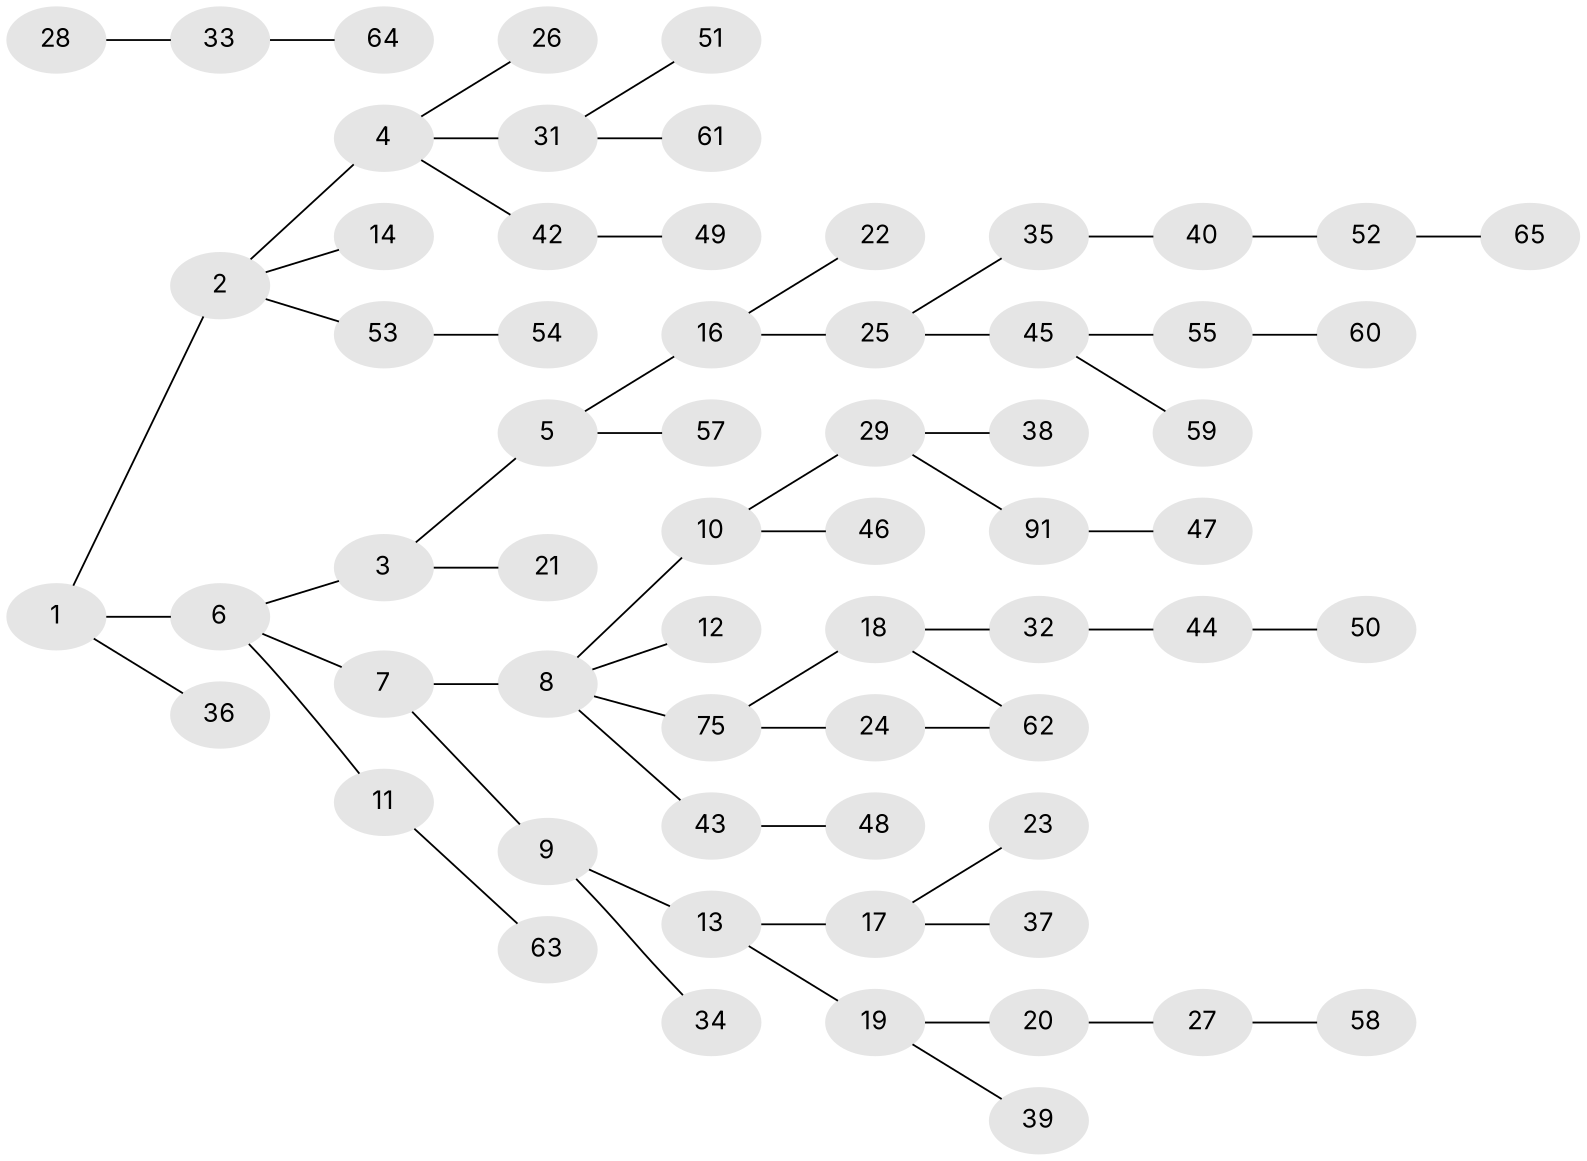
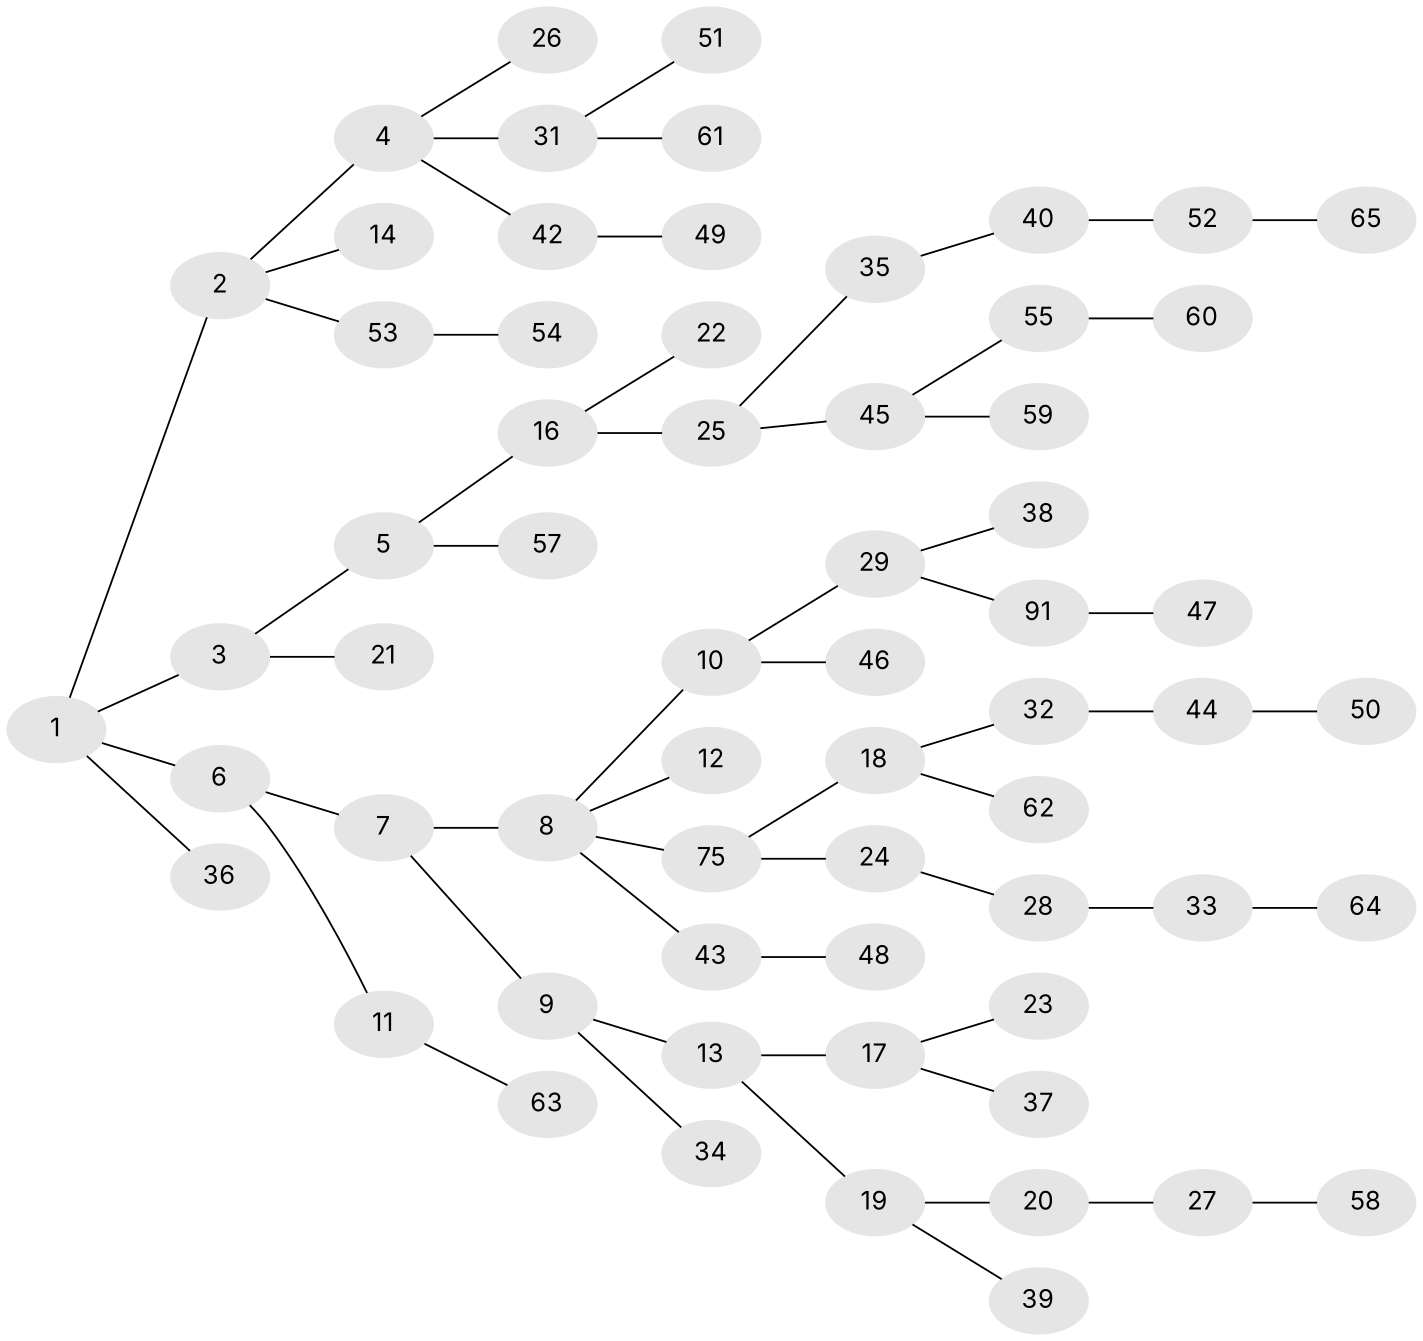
(302, 592) -> (138, 693)
(957, 728) -> (957, 883)
